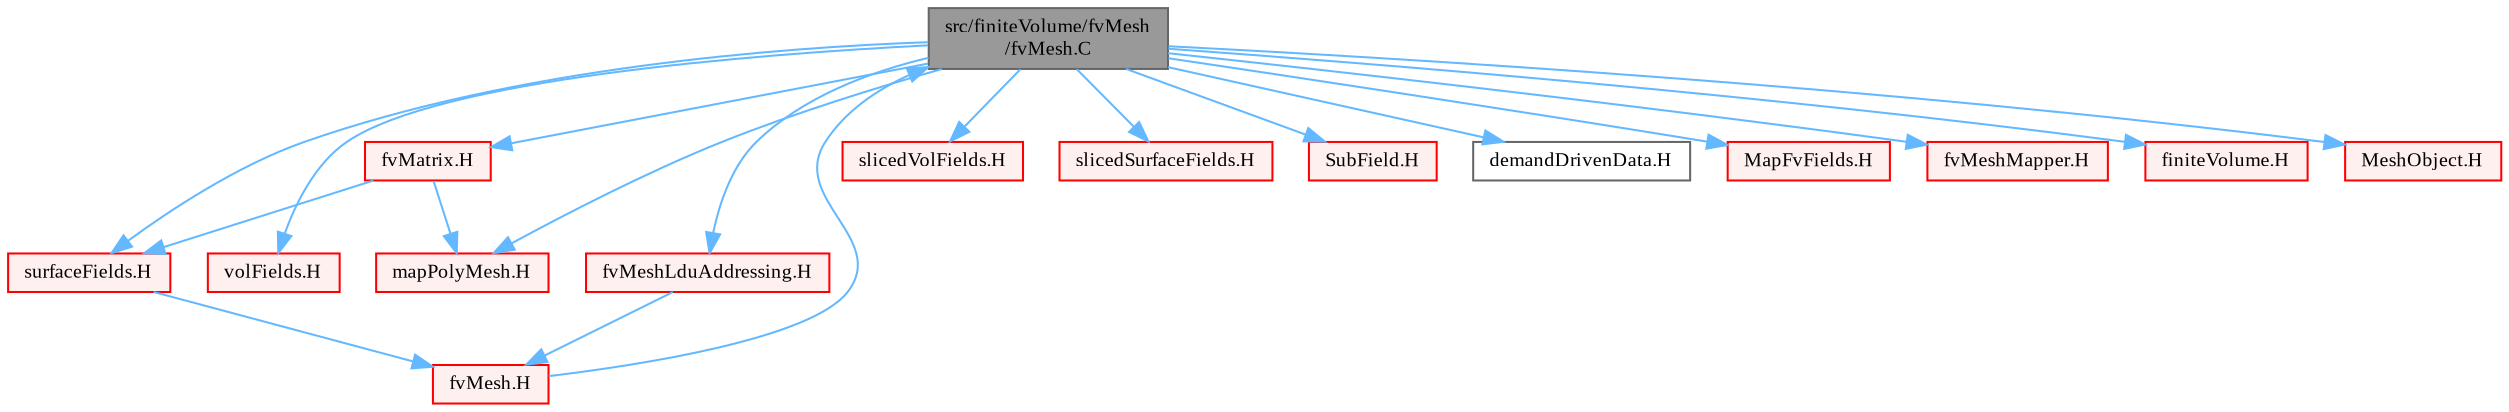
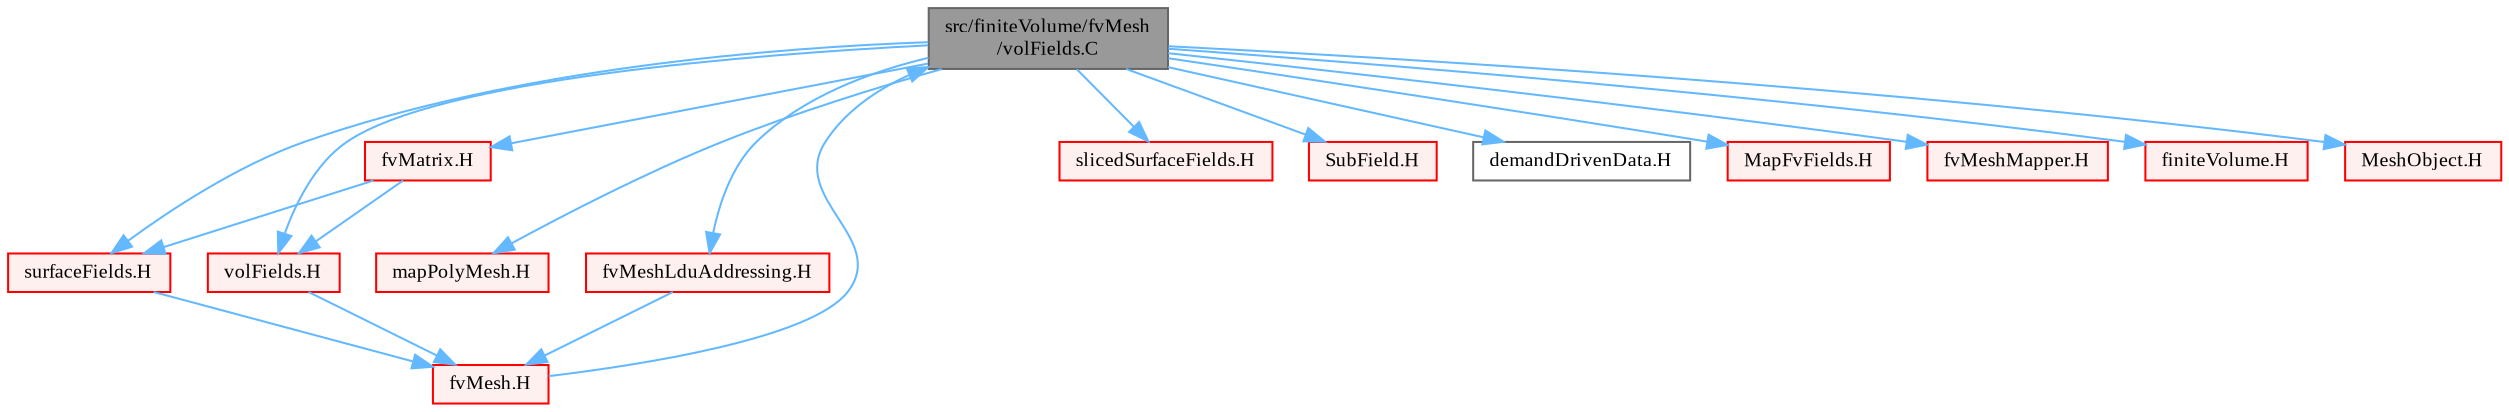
(1048, 39) -> (1048, 39)
(933, 161) -> none
(442, 207) -> (360, 211)
none -> (373, 324)
